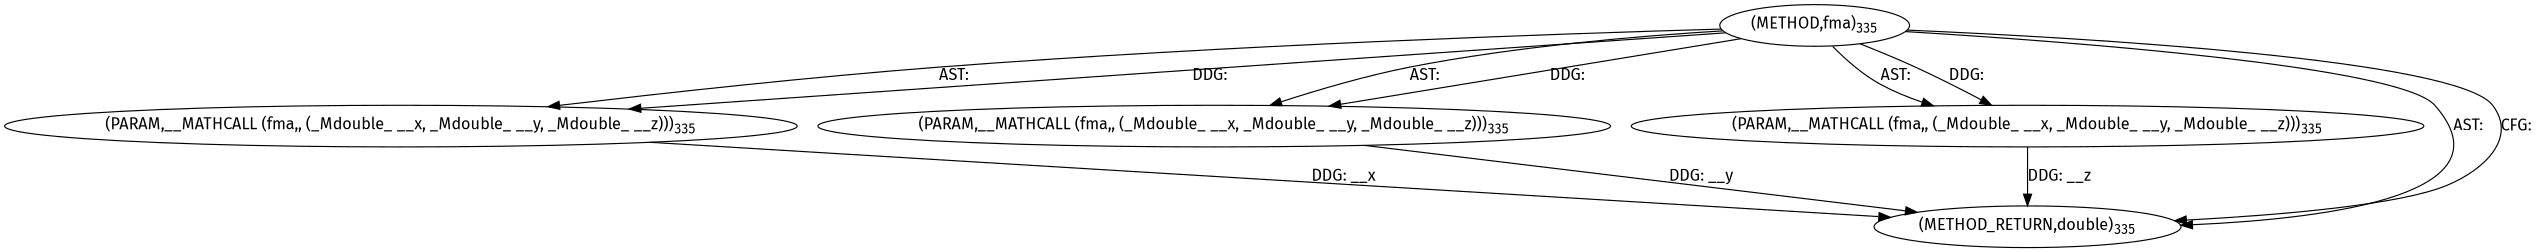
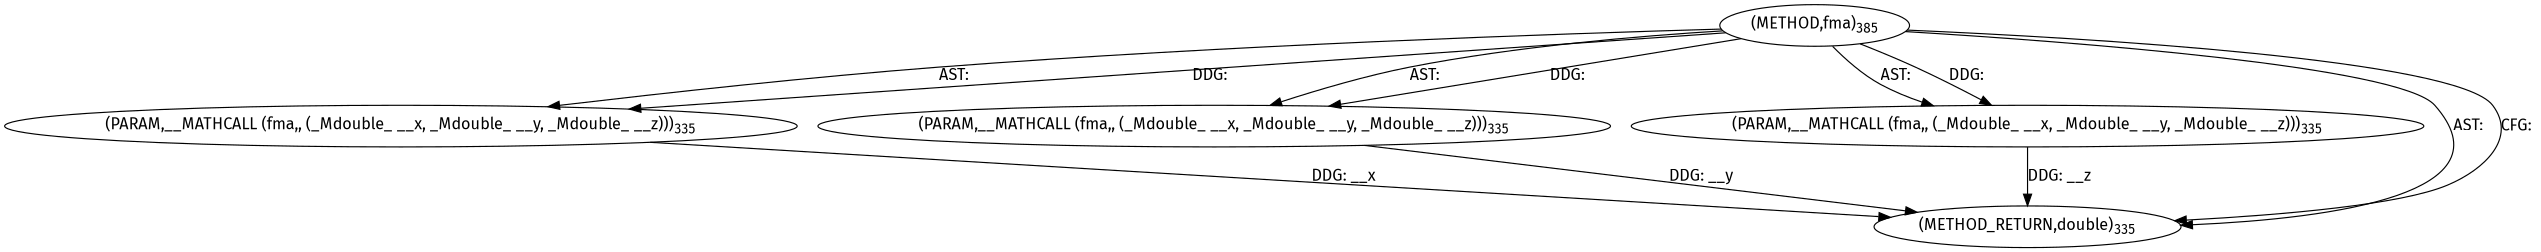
(1867, 24) -> (1867, 24)
